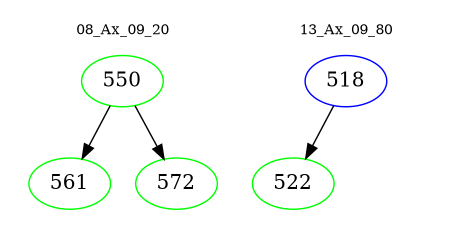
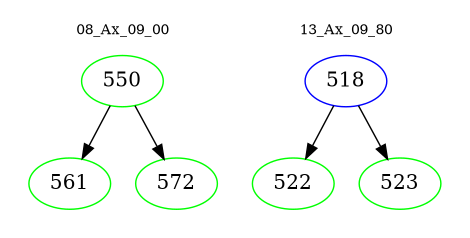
(123, 31) -> (123, 31)
none -> (400, 184)
